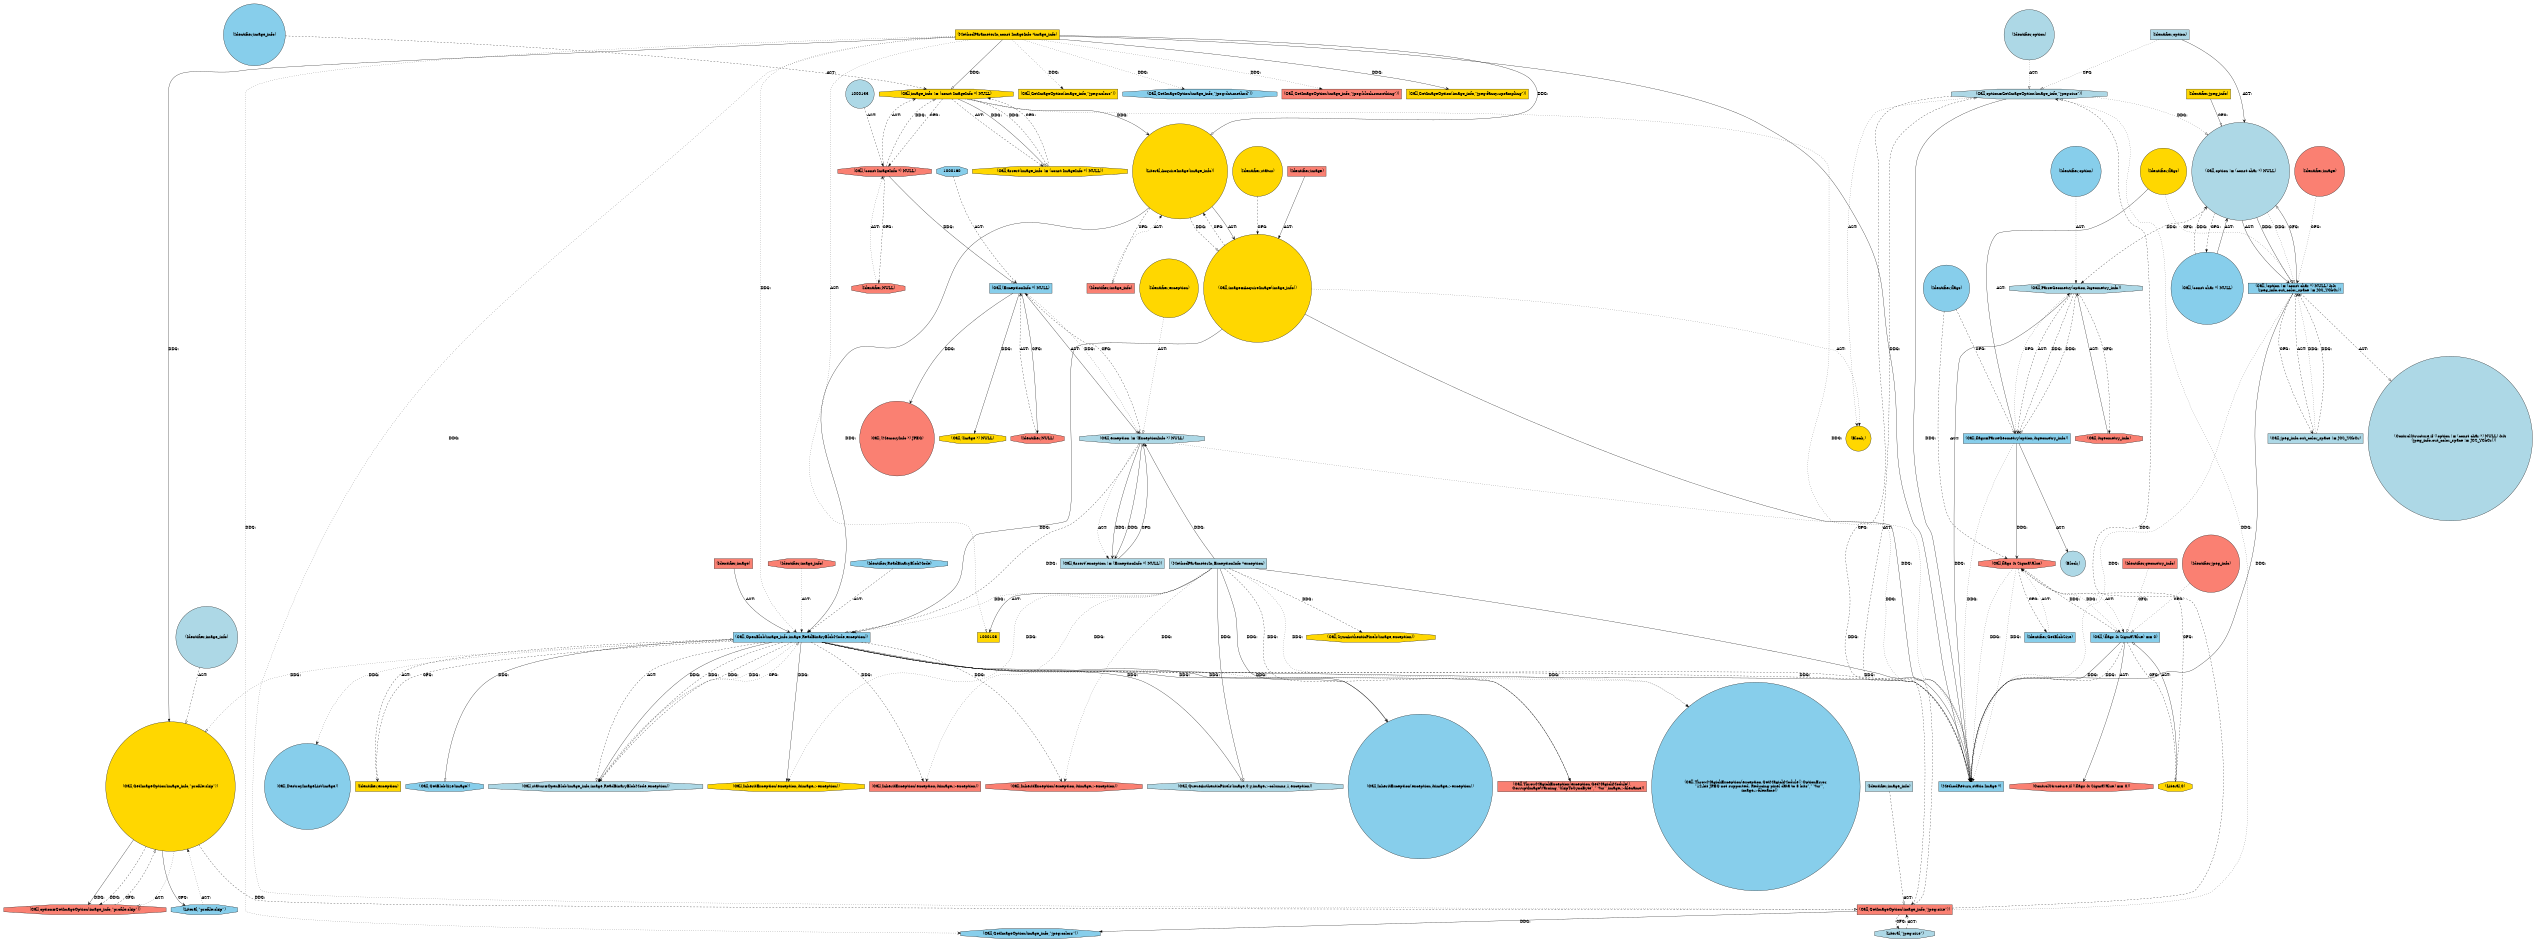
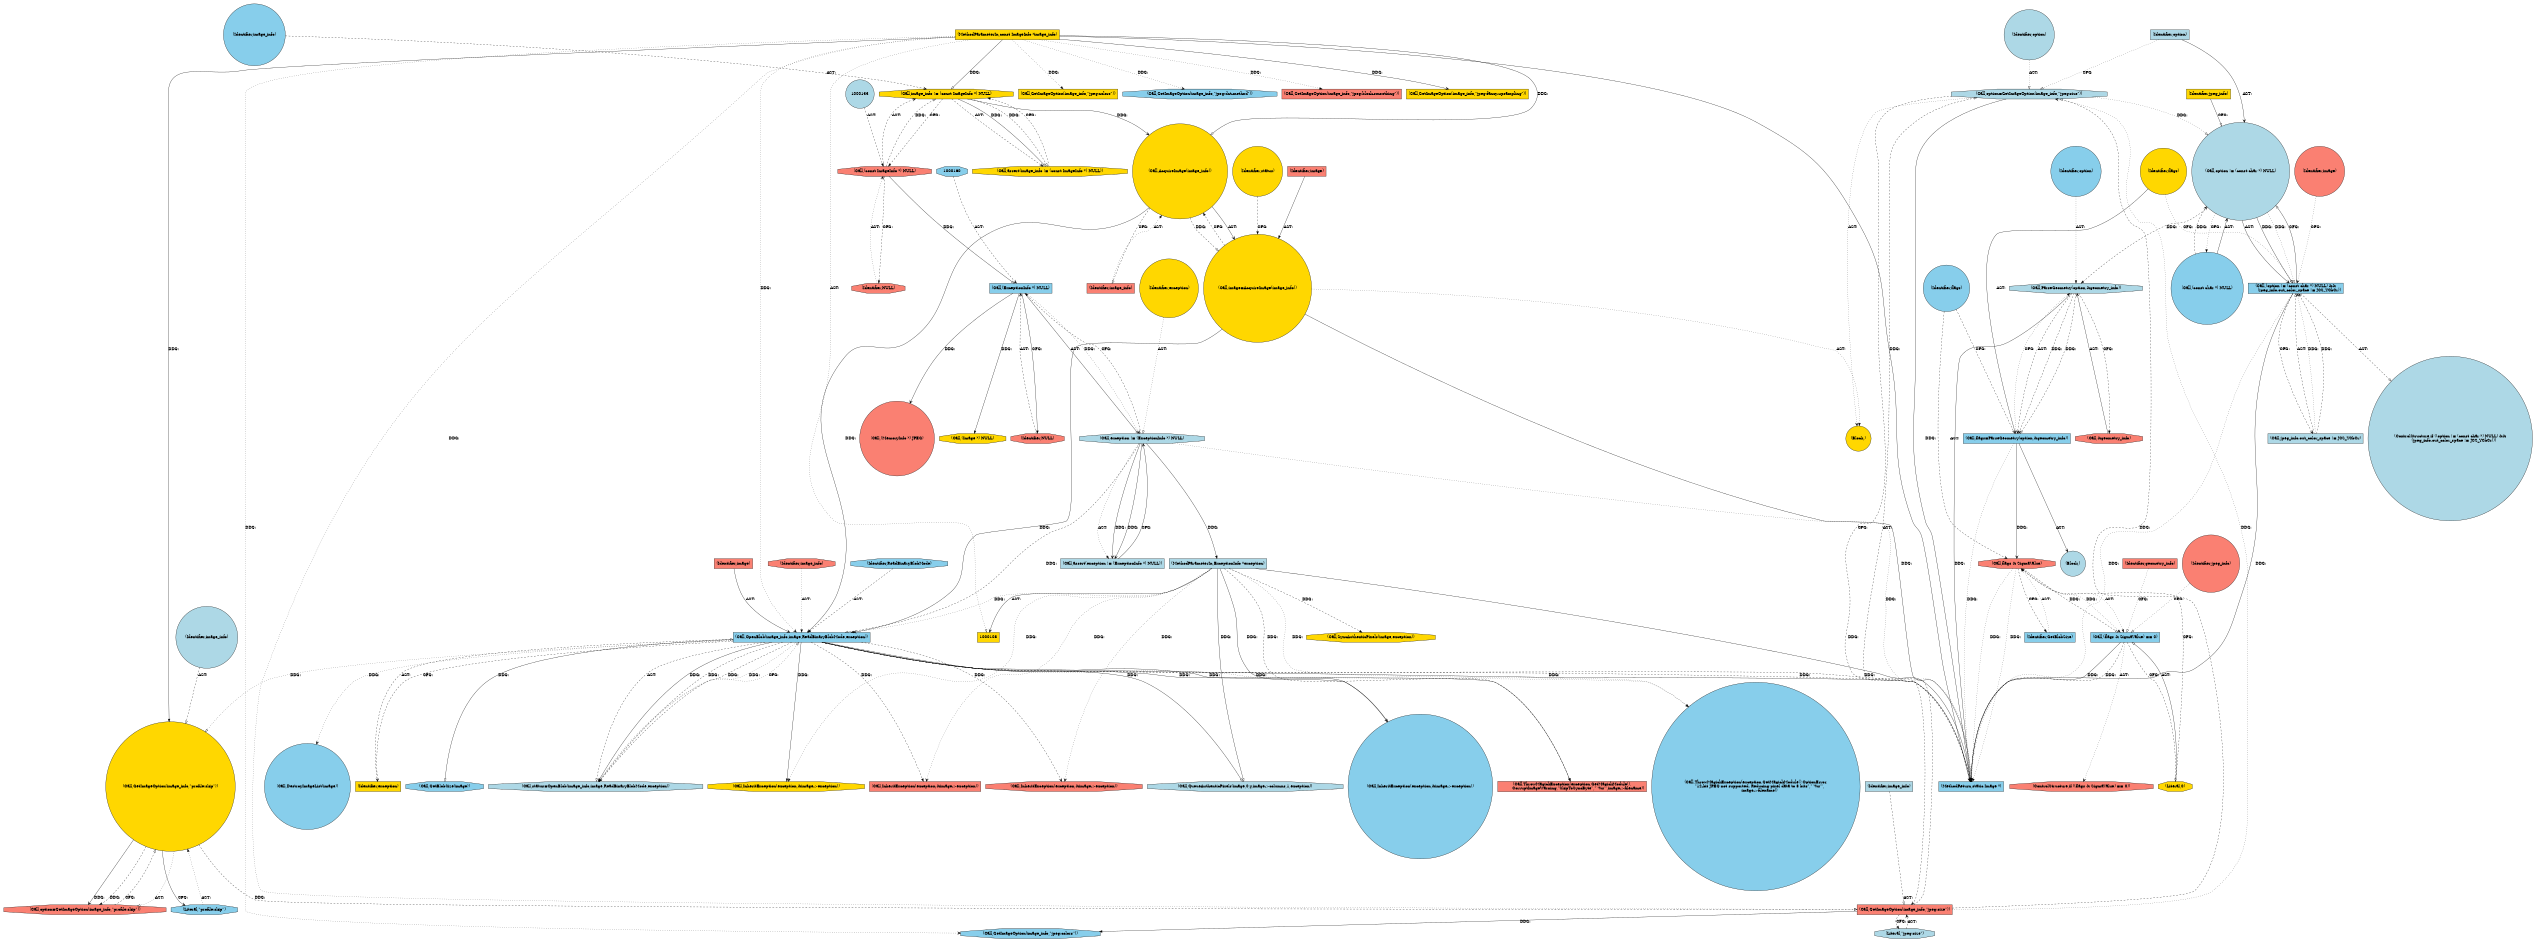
(1754, 135) -> none
(1180, 171) -> (1180, 171)
(2209, 231) -> (2209, 231)
(1178, 504) -> (1188, 496)
(2109, 712) -> (2109, 712)
